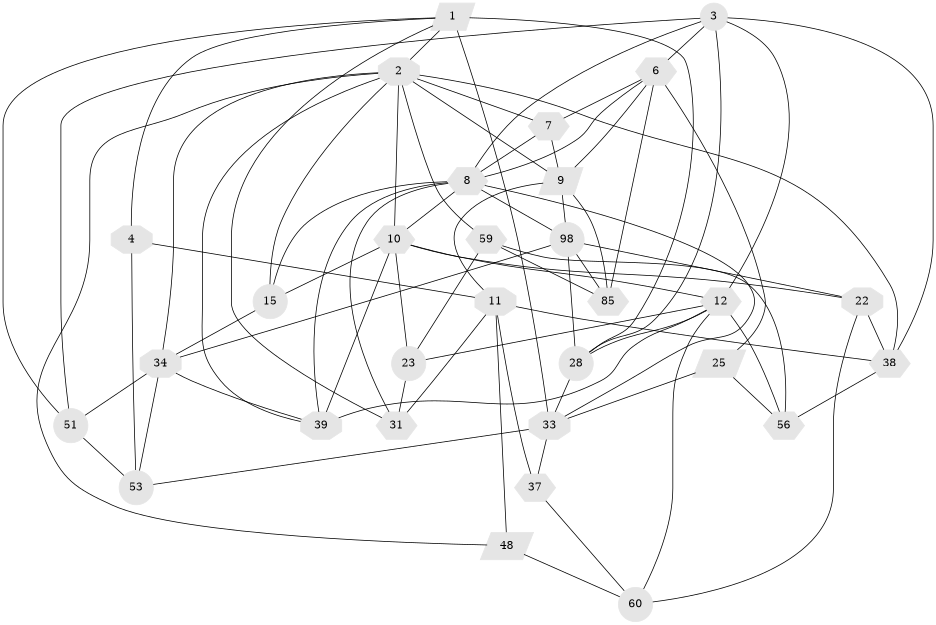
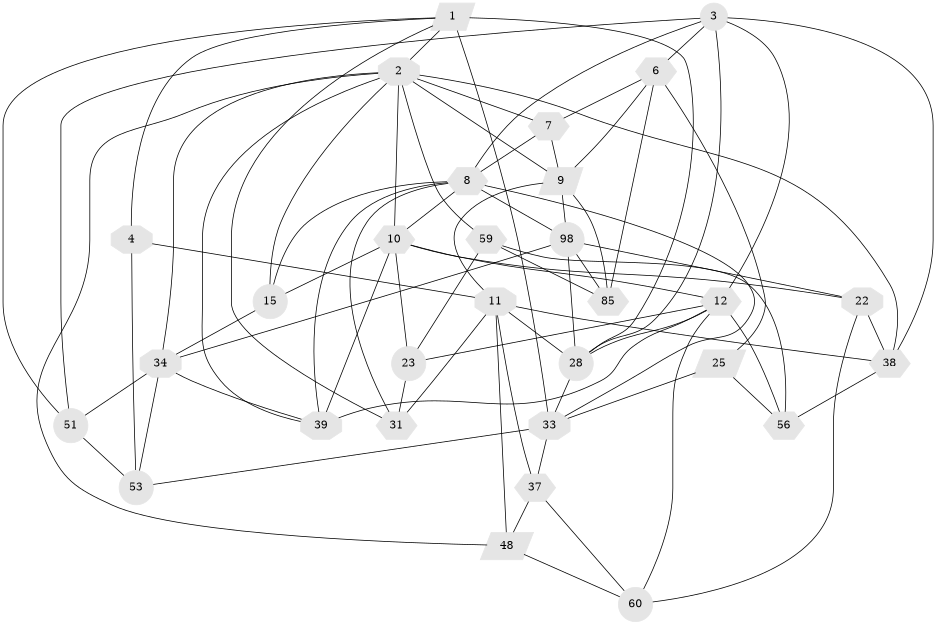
(572, 143) -> none
none -> (529, 327)
none -> (521, 517)
